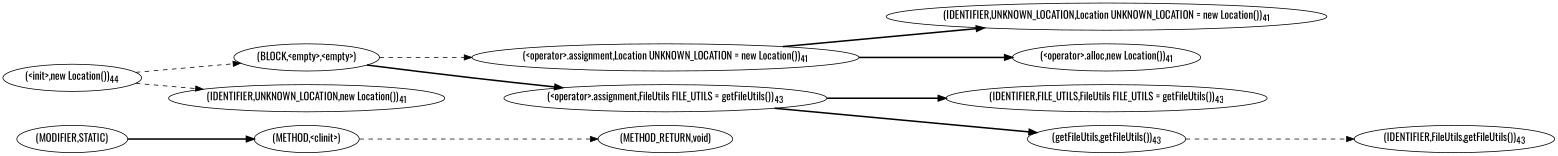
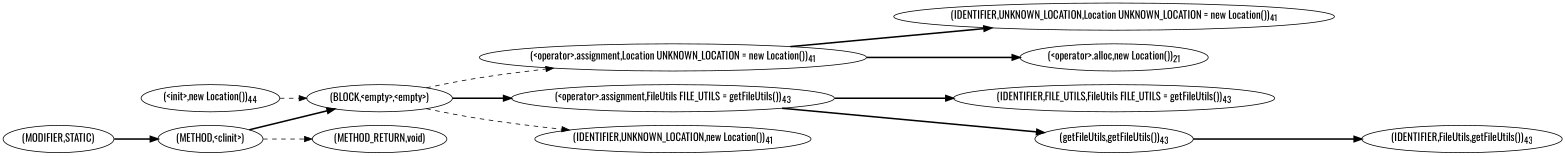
(1169, 56) -> (1177, 56)
(166, 86) -> (494, 121)
none -> (288, 120)
(1266, 139) -> (1274, 139)
